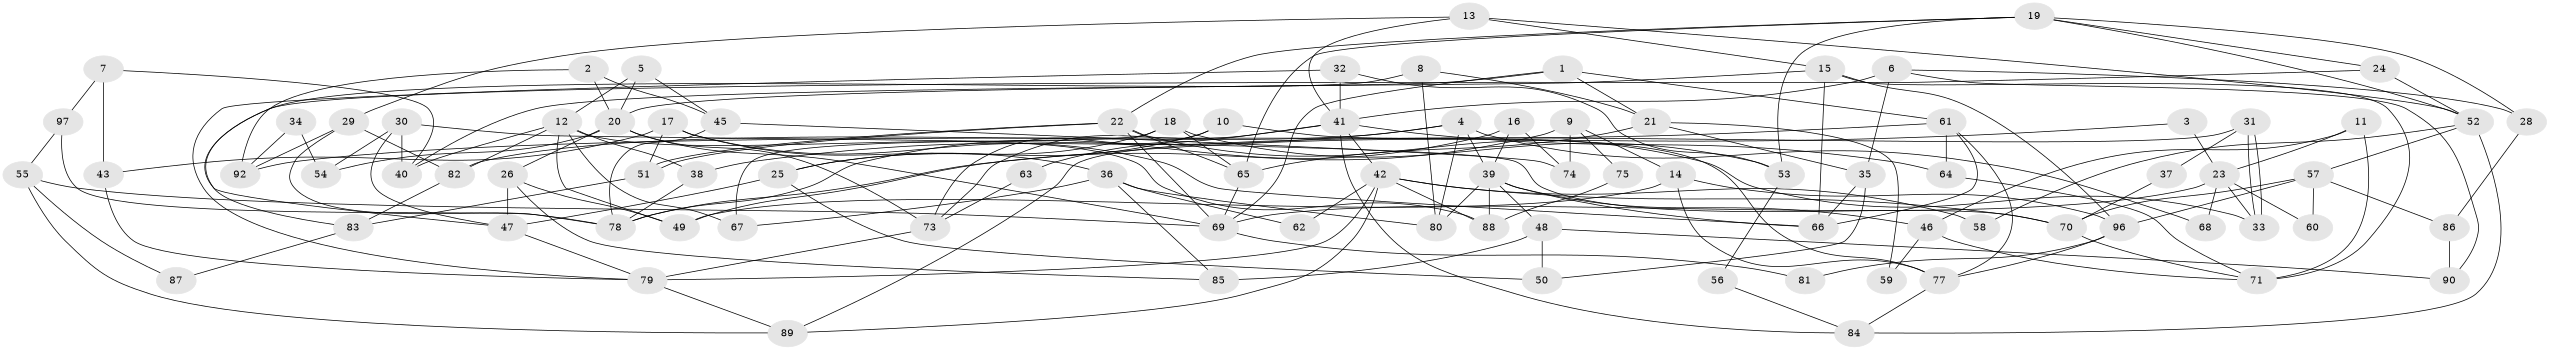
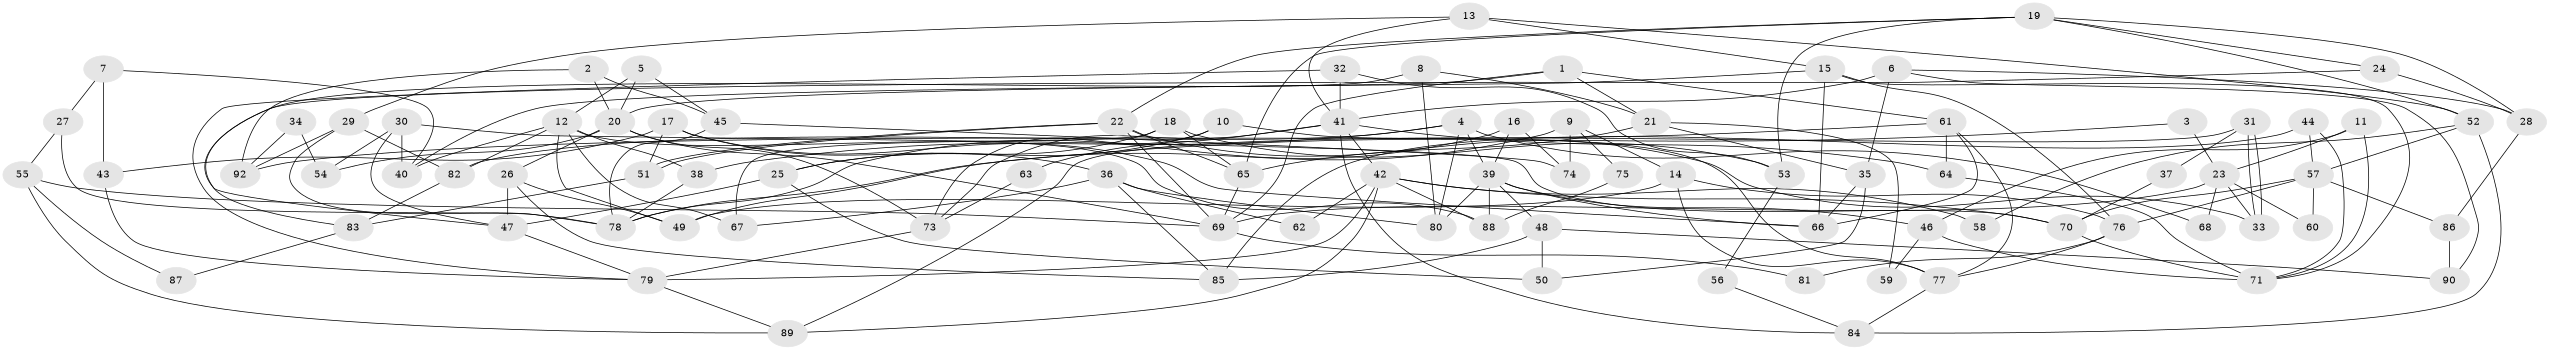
(2417, 90) -> (2455, 92)
(63, 122) -> (63, 122)
none -> (2308, 122)
(2120, 228) -> (2120, 228)
